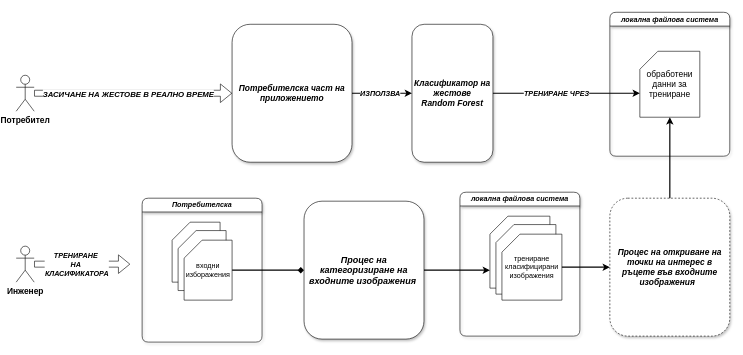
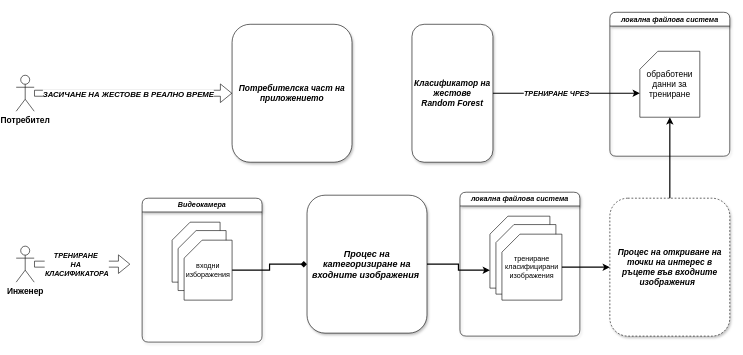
(379, 93) -> none
(202, 206) -> (202, 206)
(364, 270) -> (367, 264)
